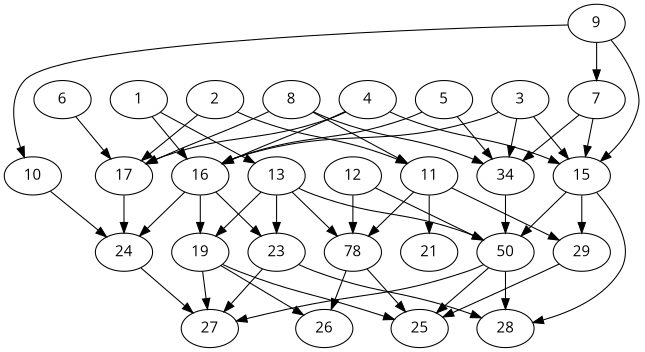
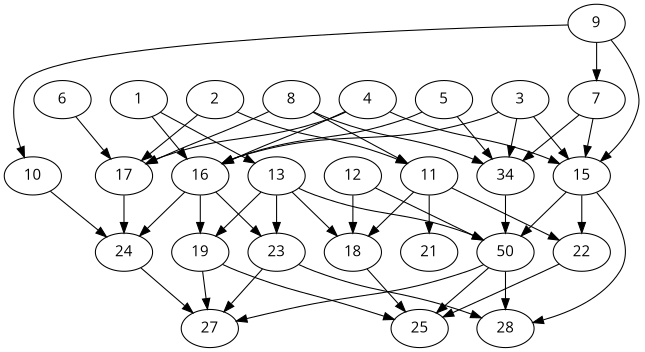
(353, 252) -> (353, 252)
(582, 252) -> (582, 252)
(324, 329) -> none
